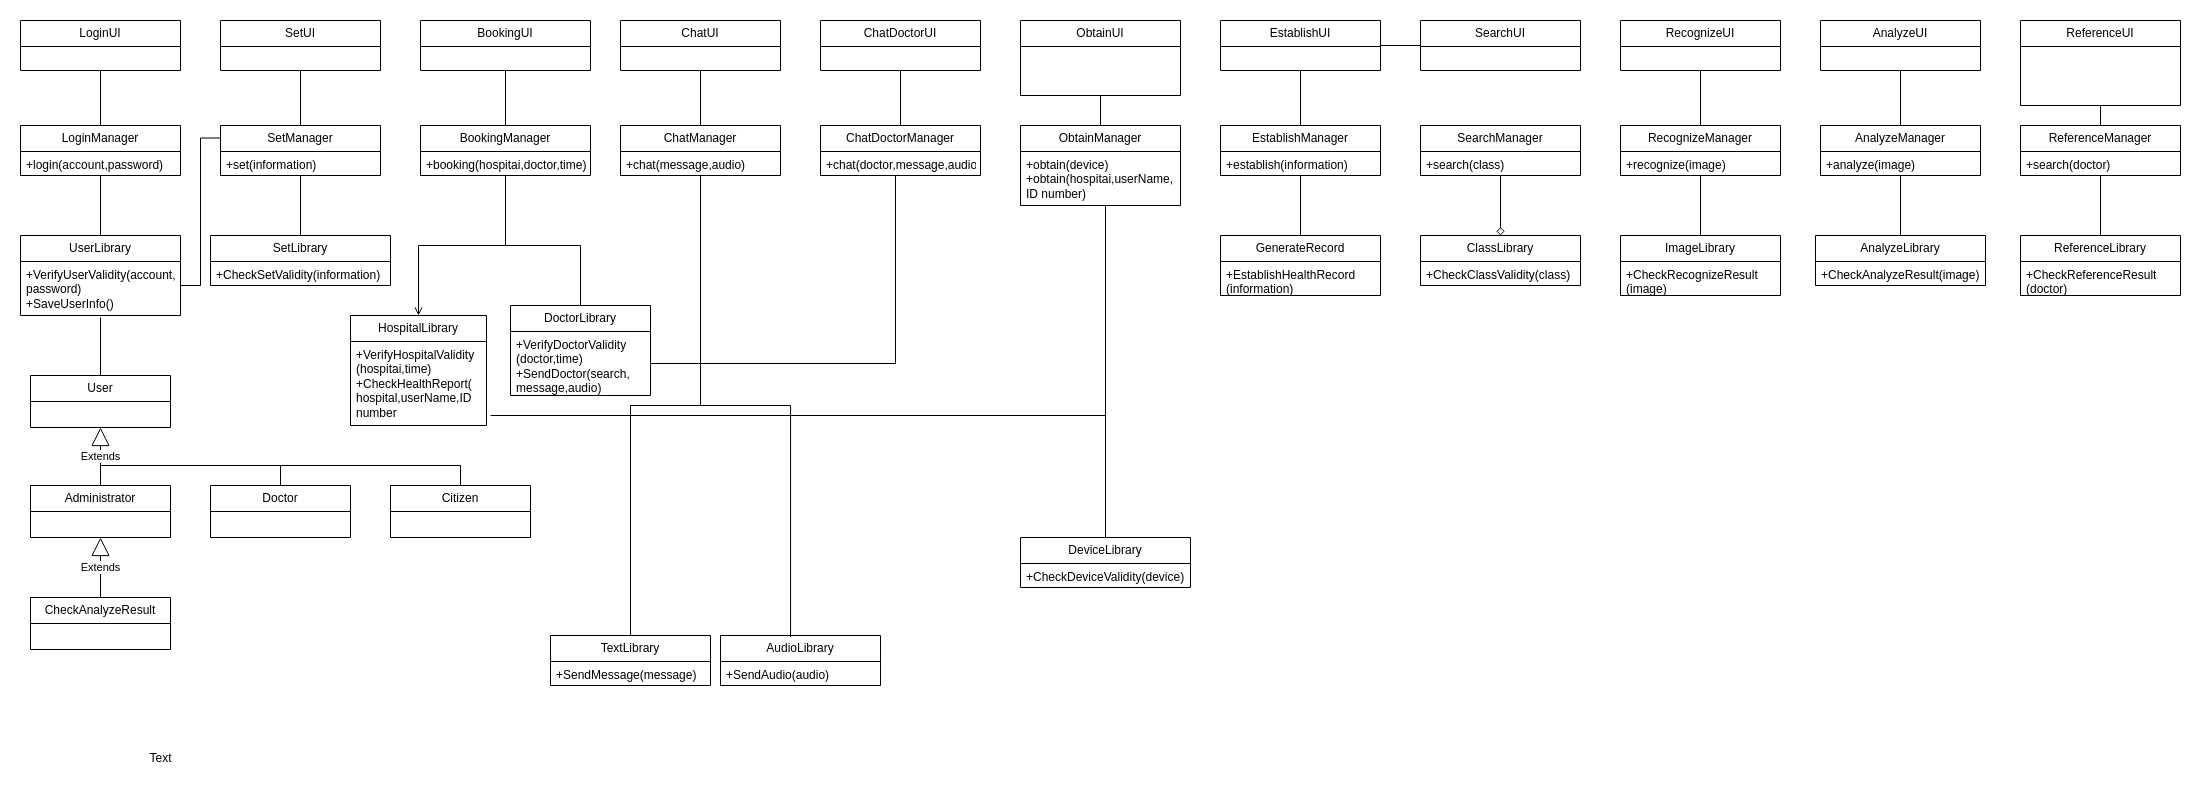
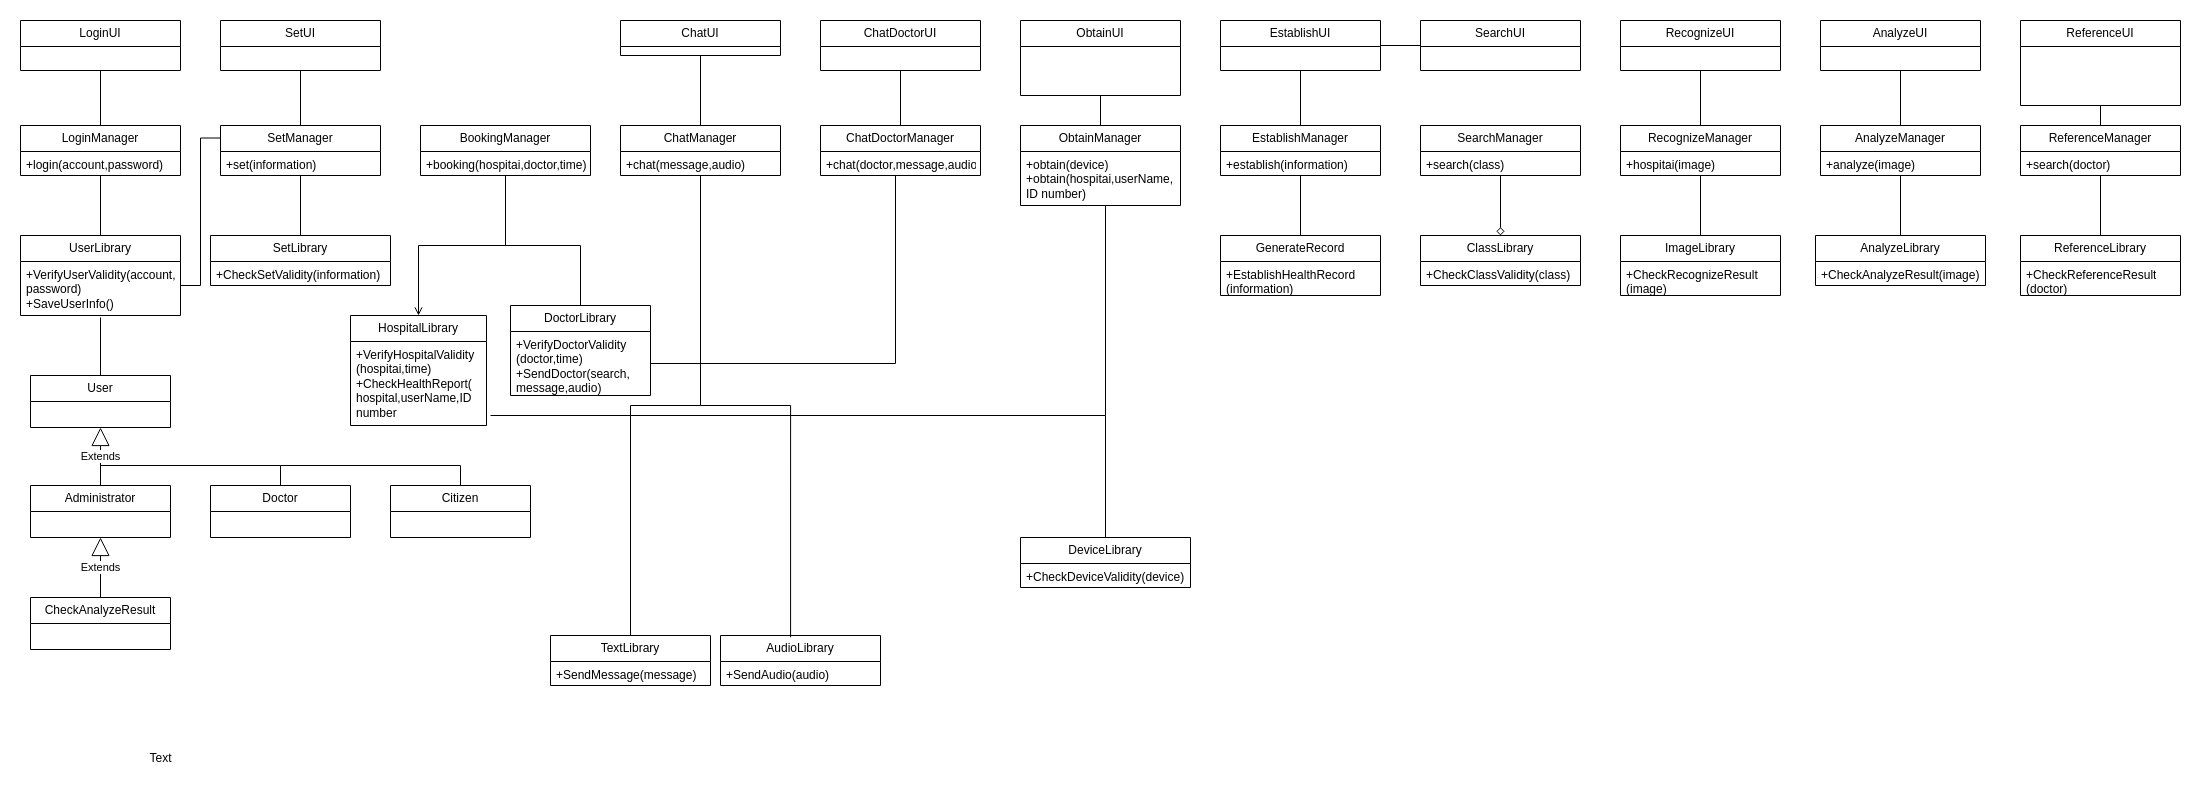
(506, 46) -> none
(701, 46) -> (701, 38)
(506, 97) -> none
(1681, 166) -> (1676, 166)
